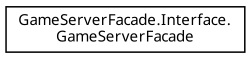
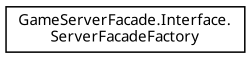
(125, 29) -> (125, 29)
